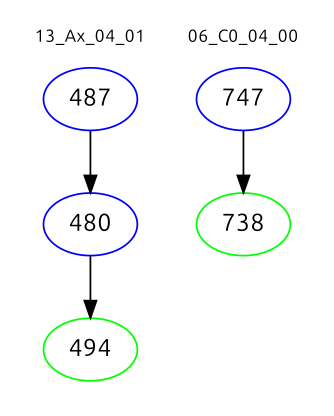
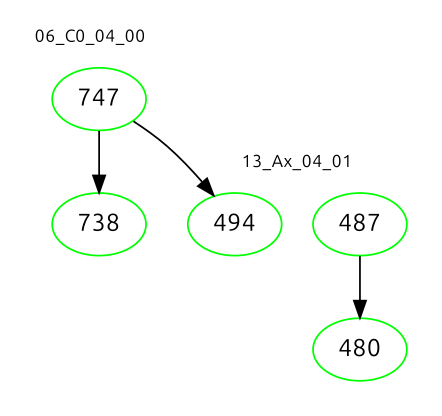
(90, 99) -> (360, 224)
(243, 99) -> (99, 99)
(90, 224) -> (360, 350)
(90, 278) -> (185, 163)
